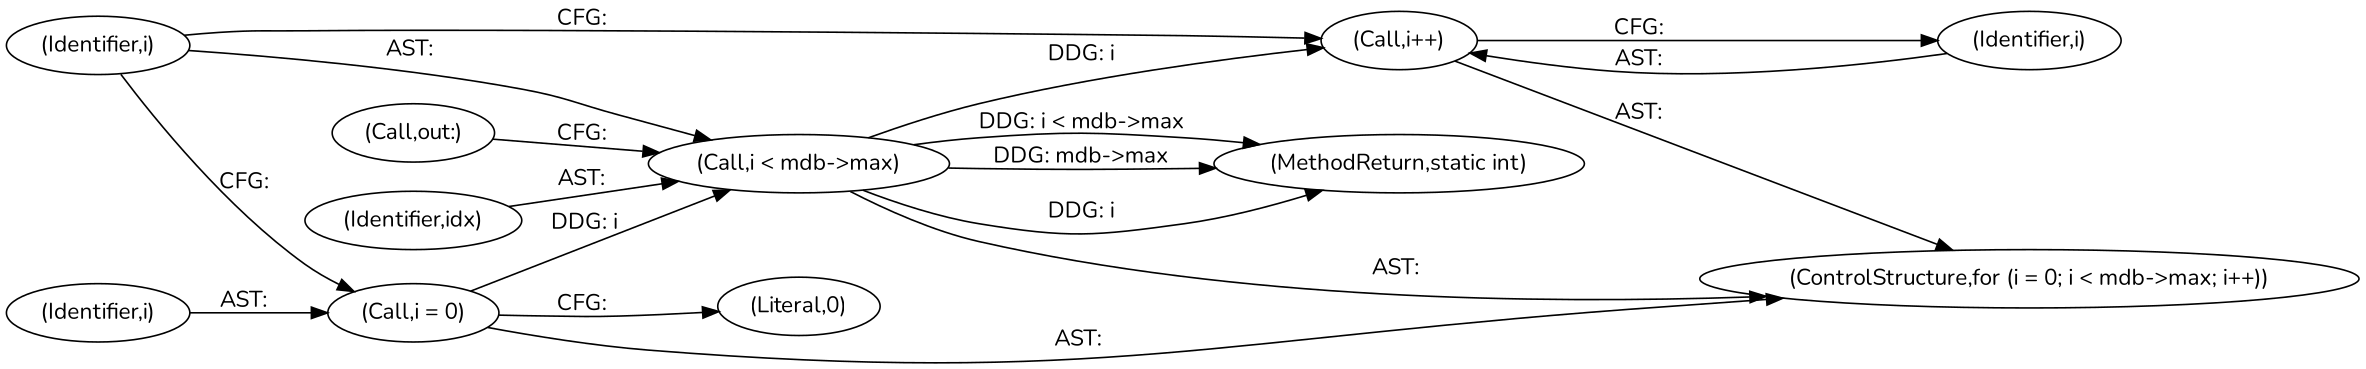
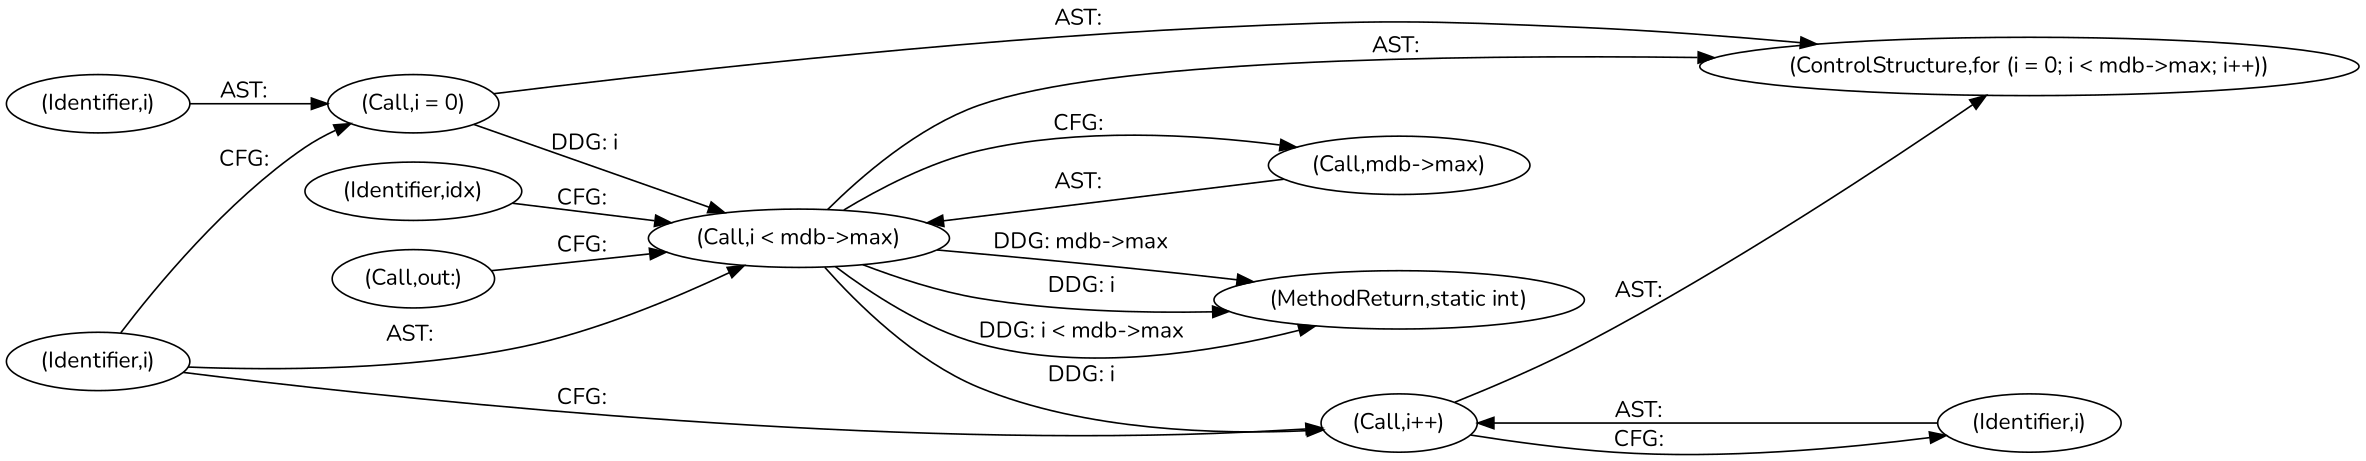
none -> (1399, 165)
(585, 179) -> (585, 199)
(799, 306) -> none
